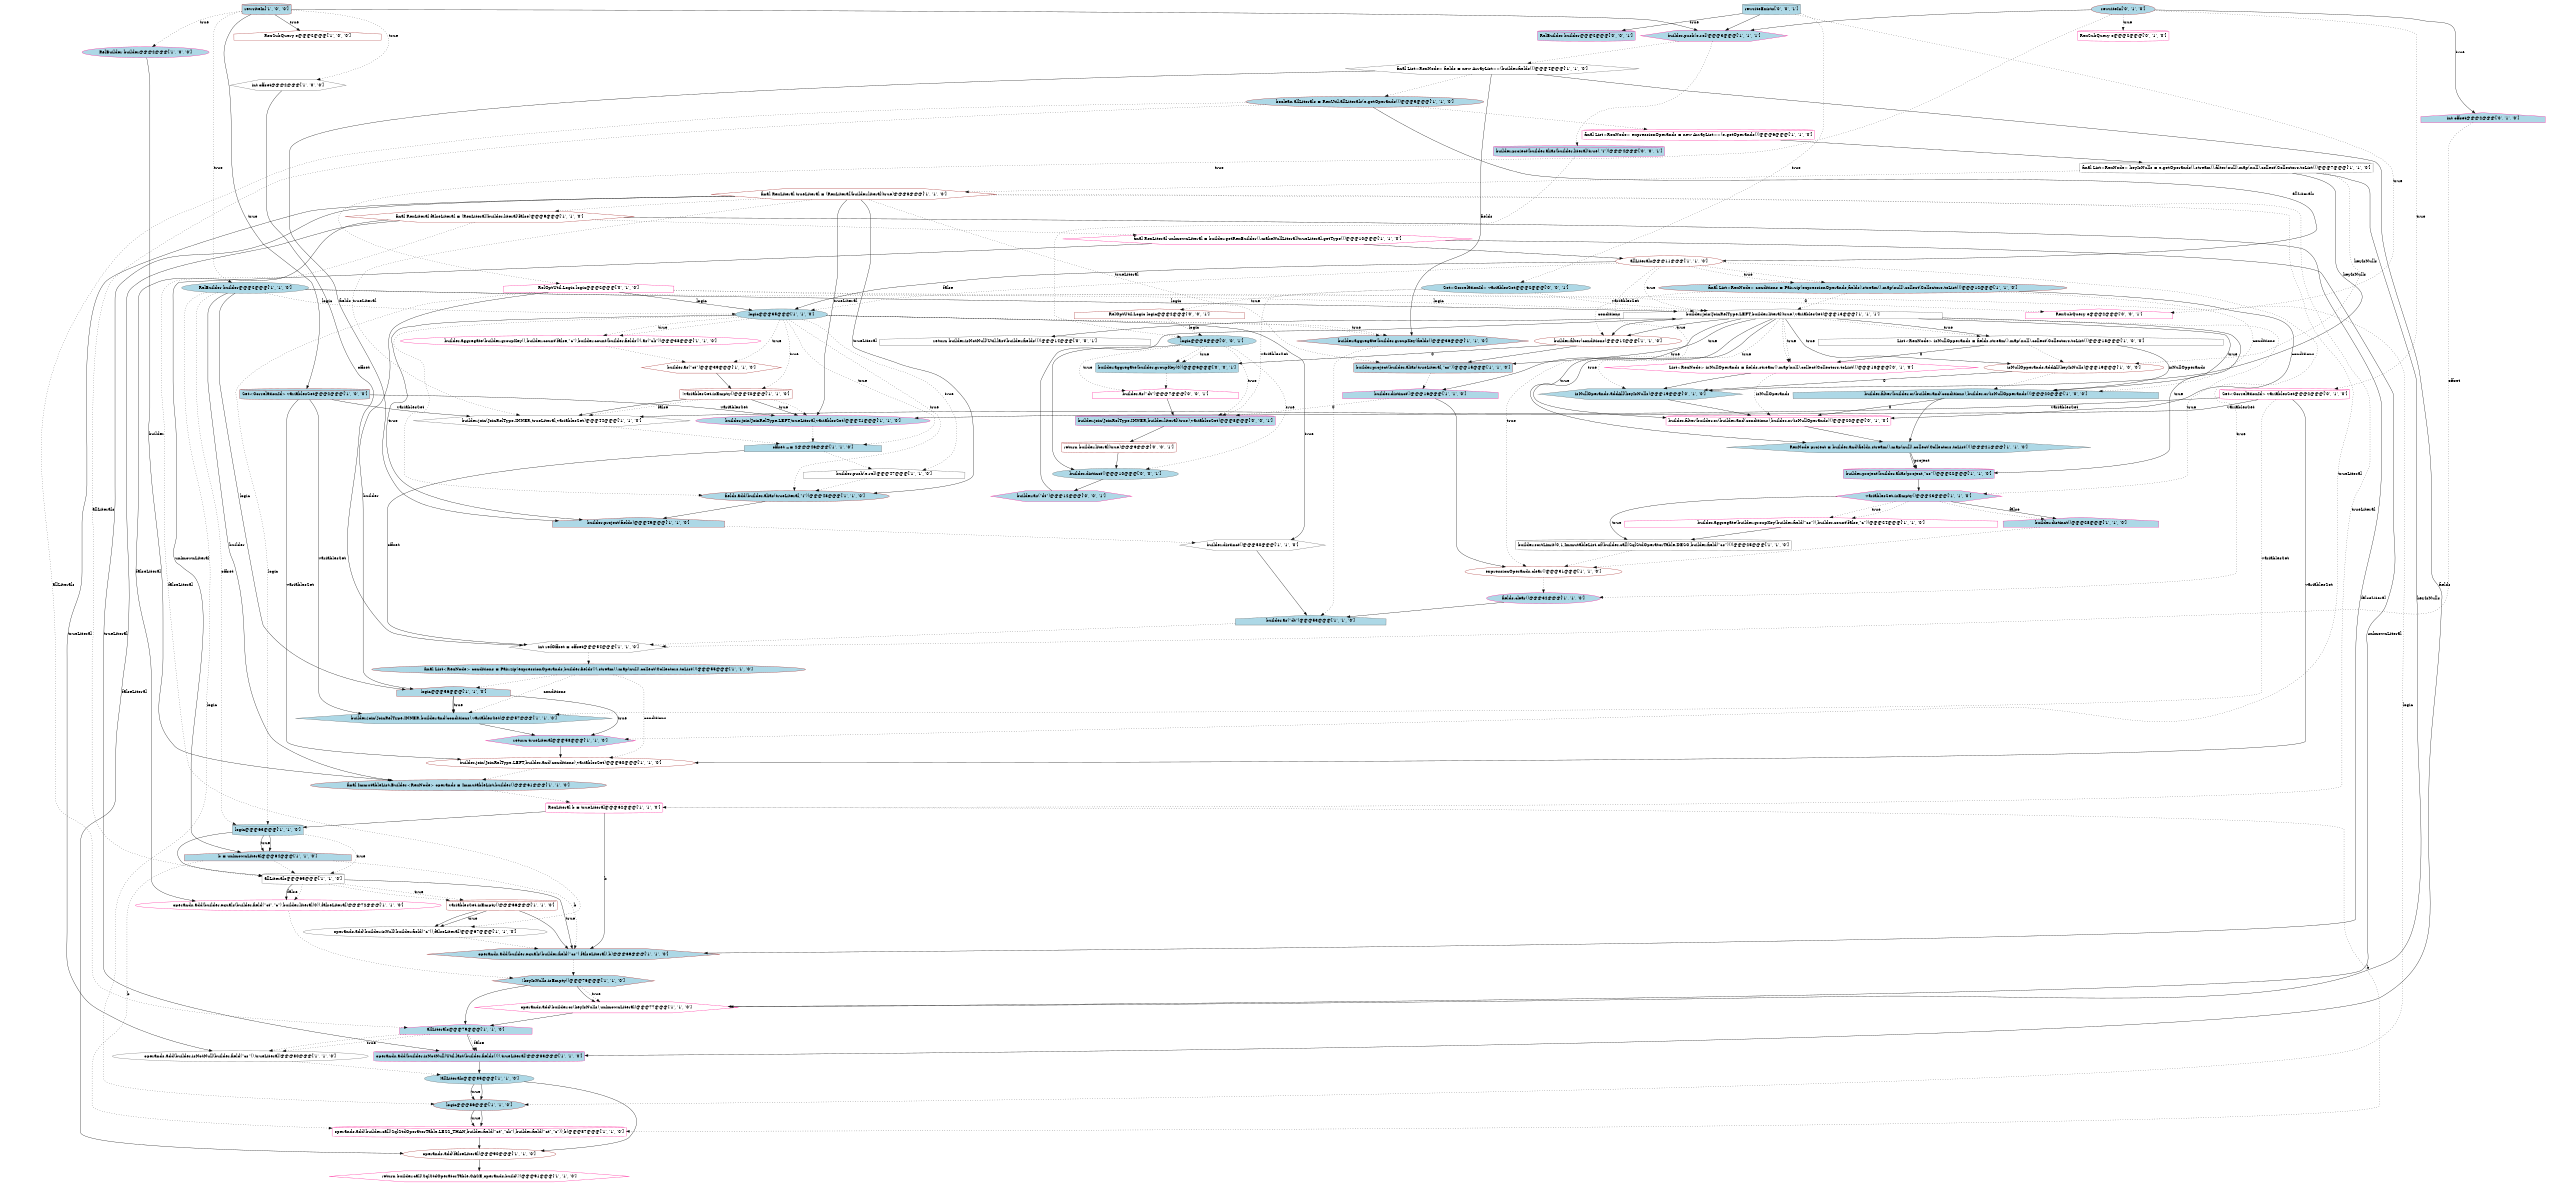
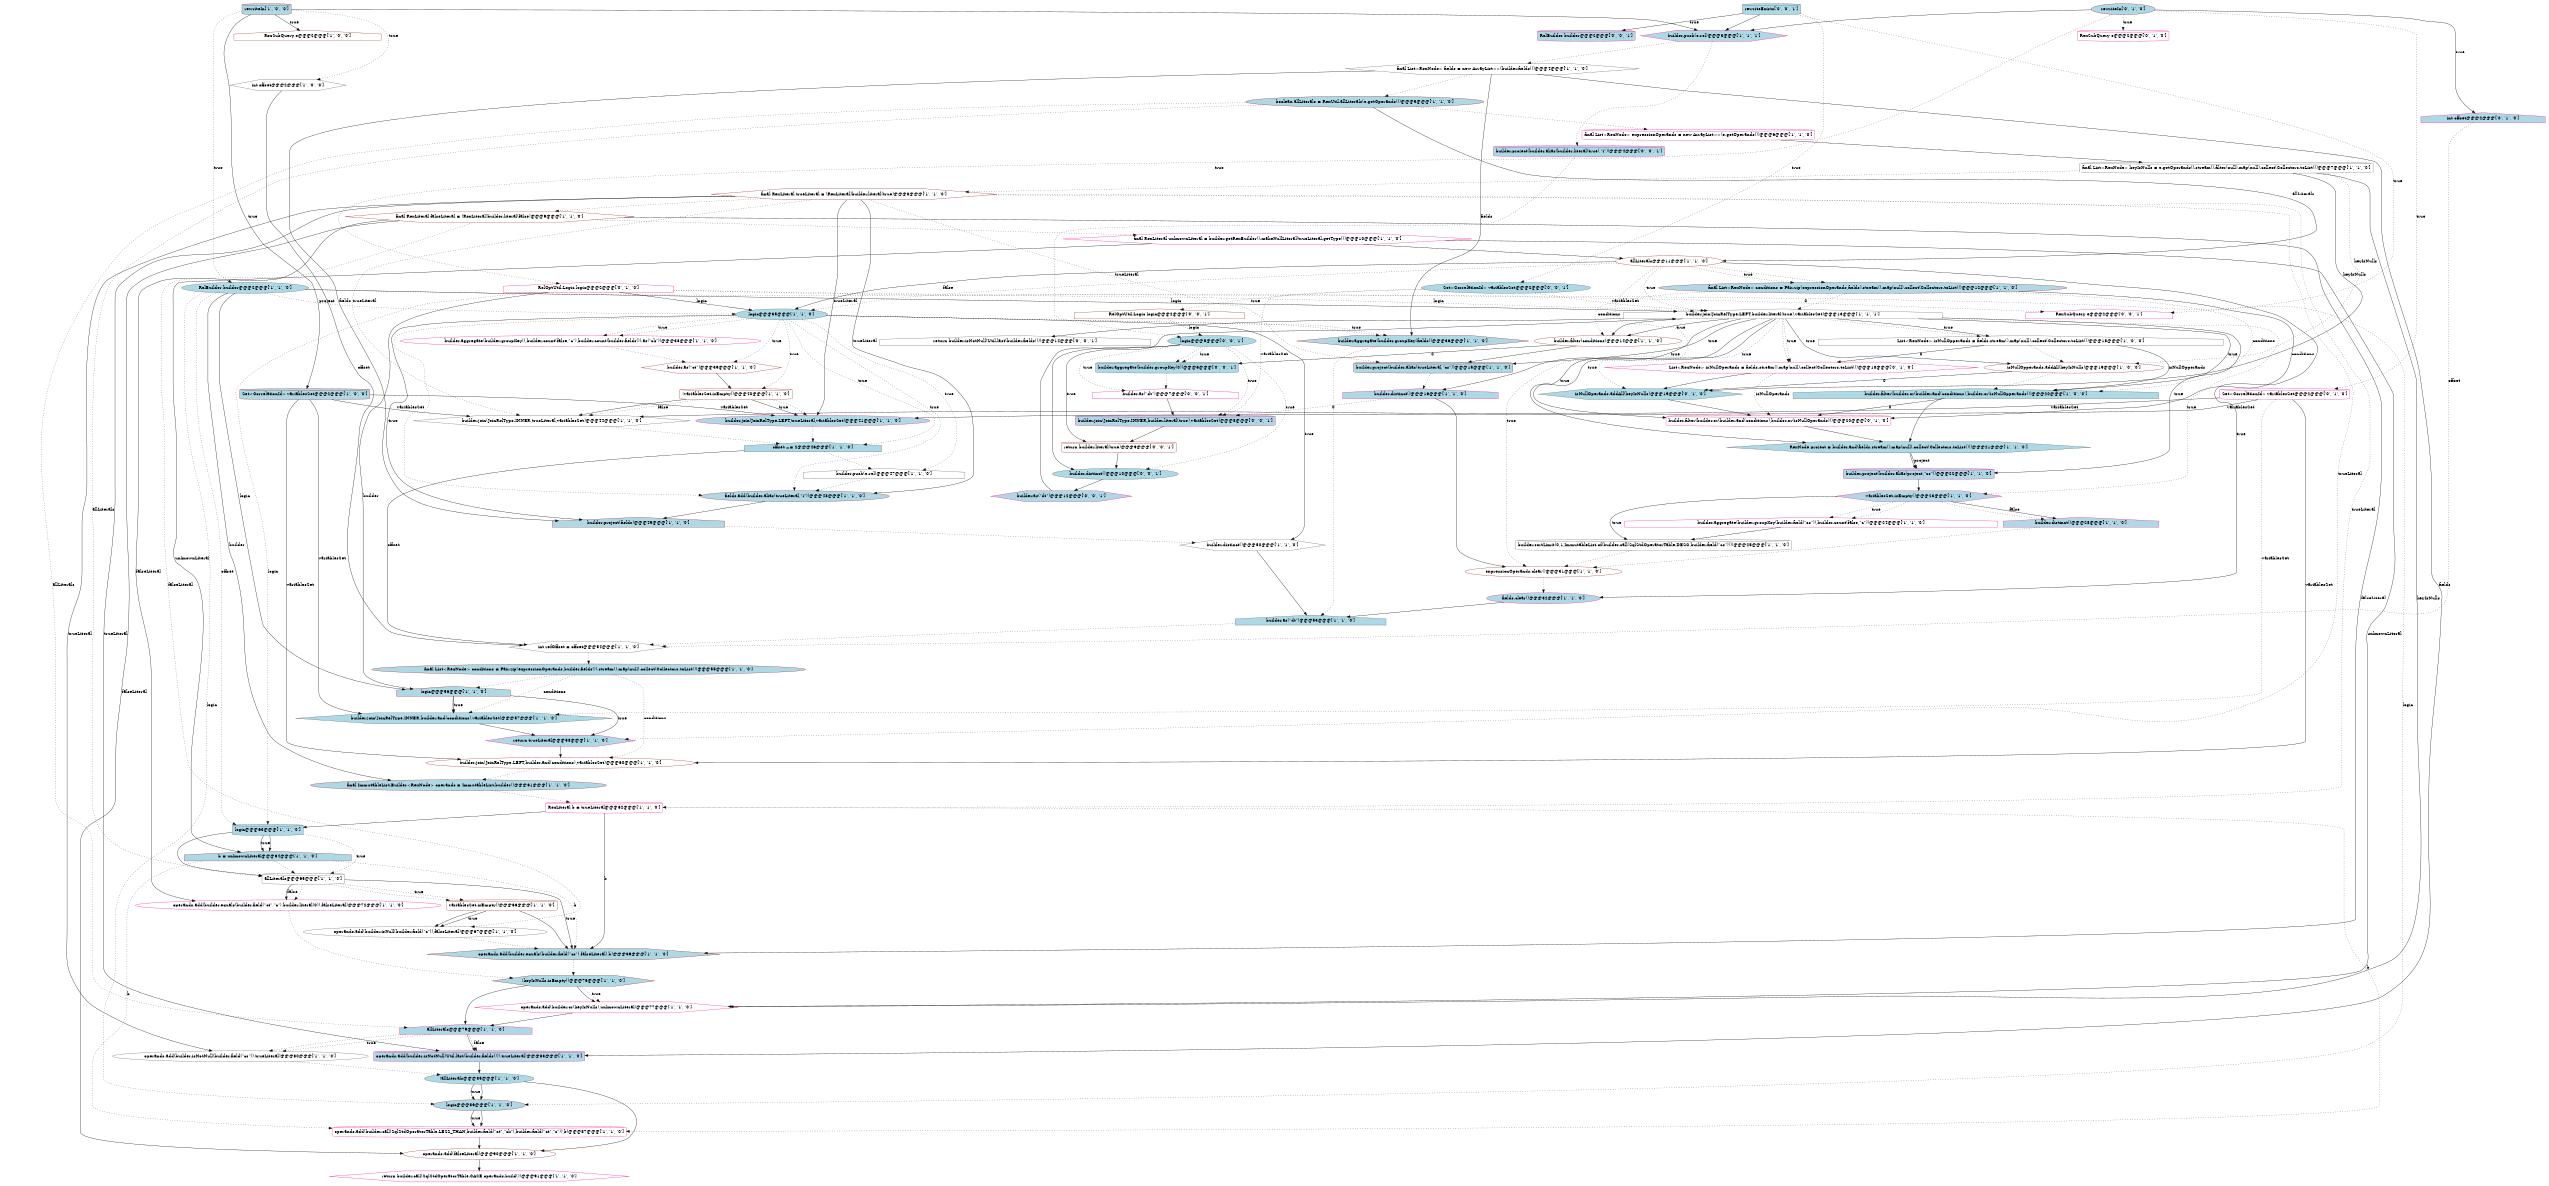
(146, 52) -> none
(327, 301) -> (327, 301)
none -> (1080, 355)
(2236, 425) -> (2236, 425)
